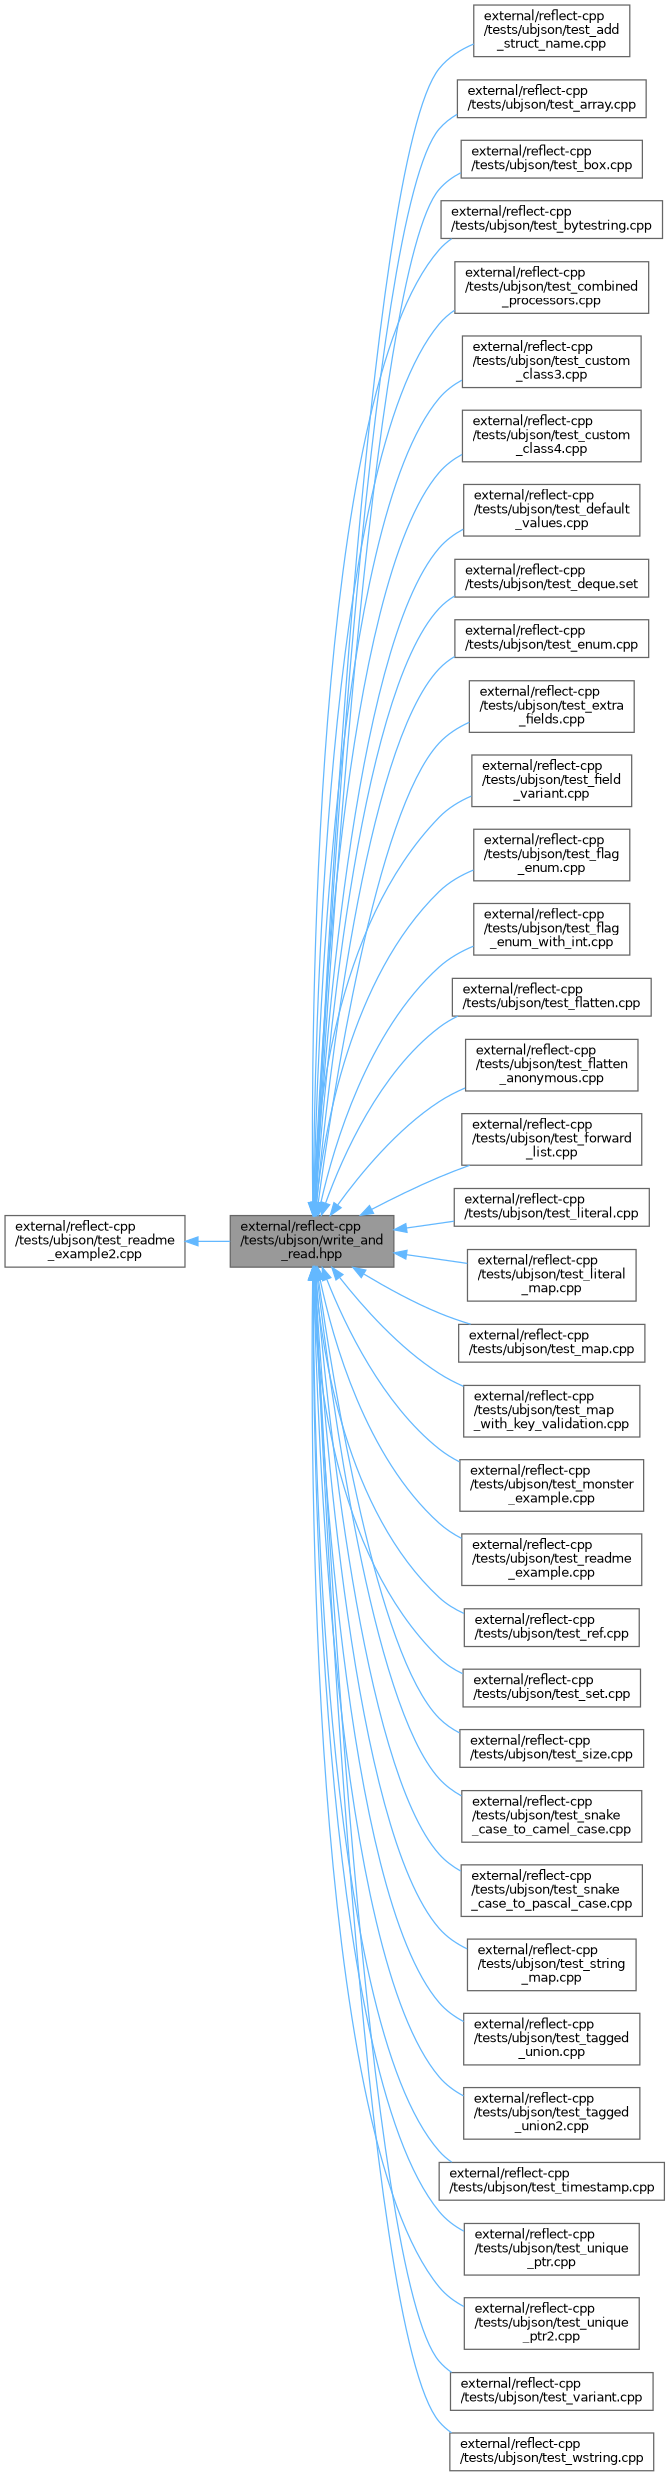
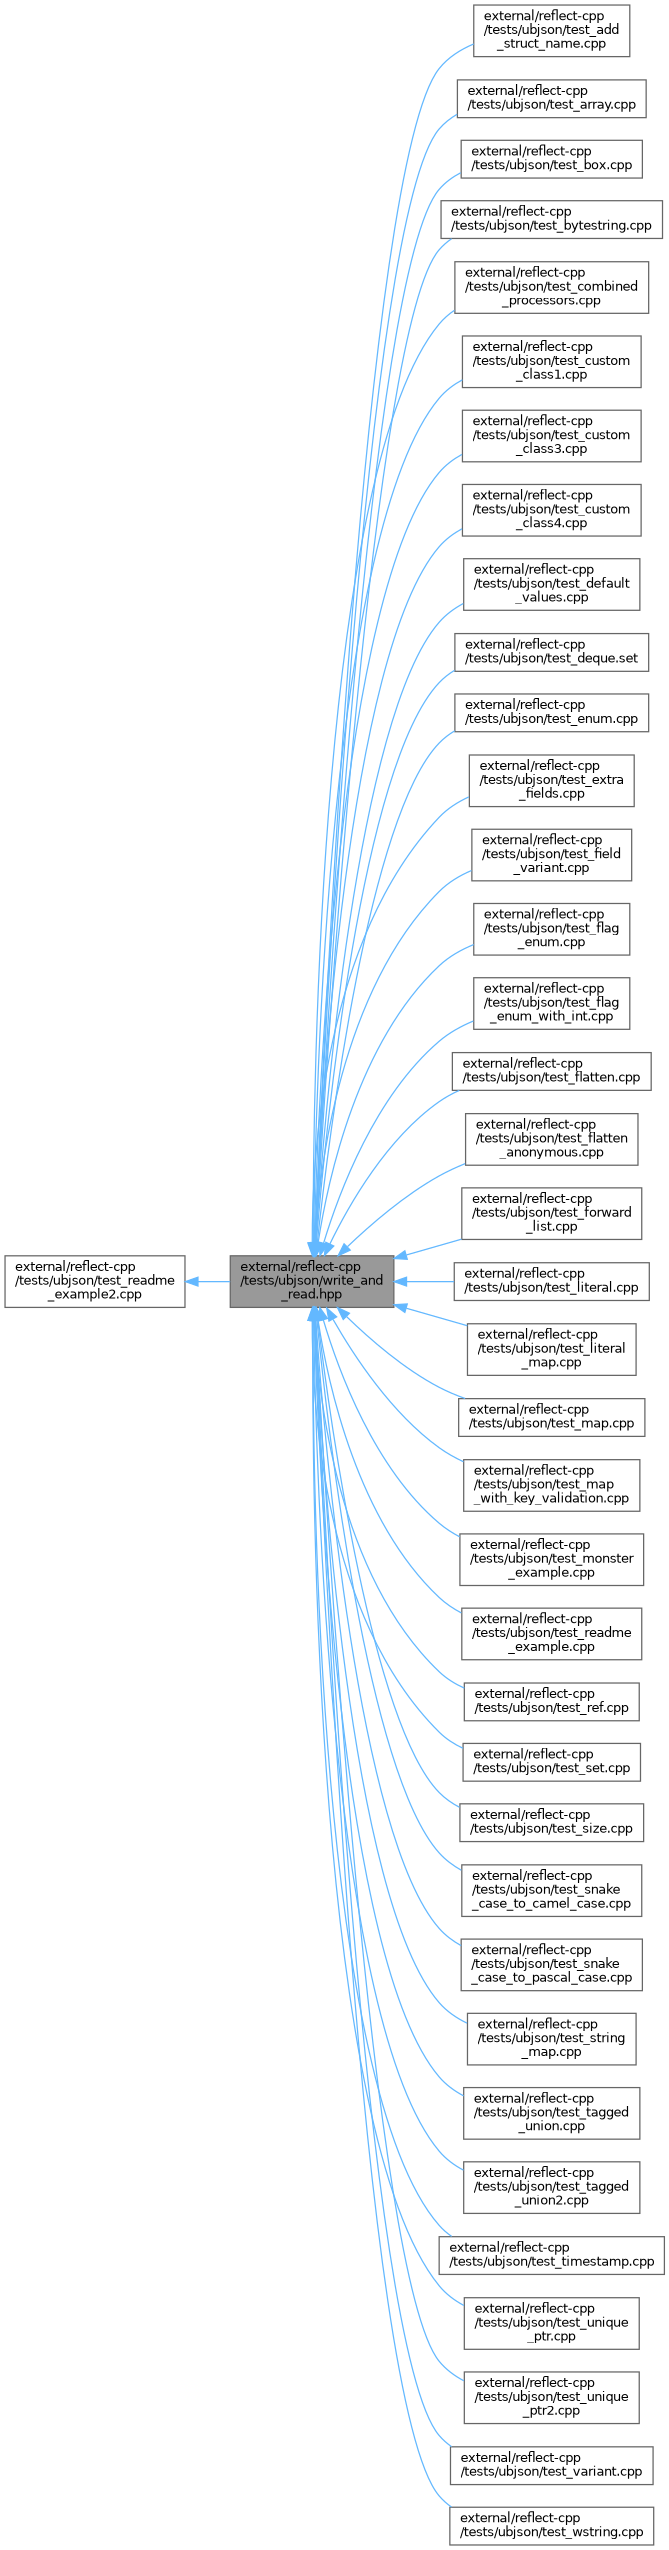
none -> (552, 362)
